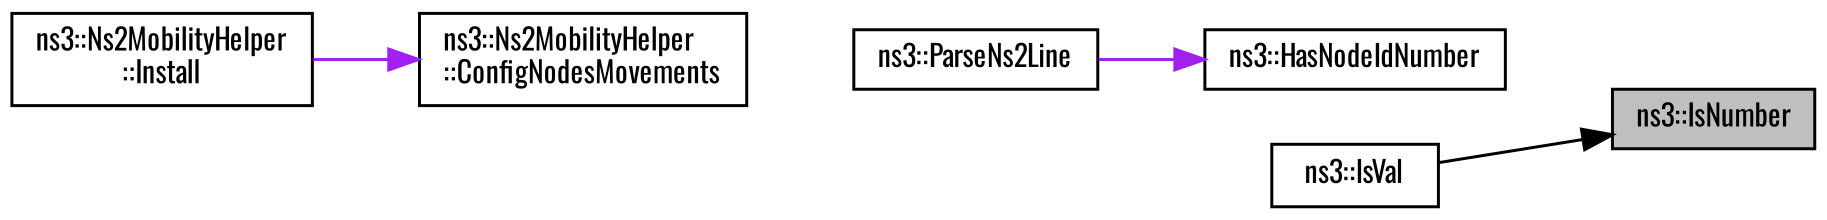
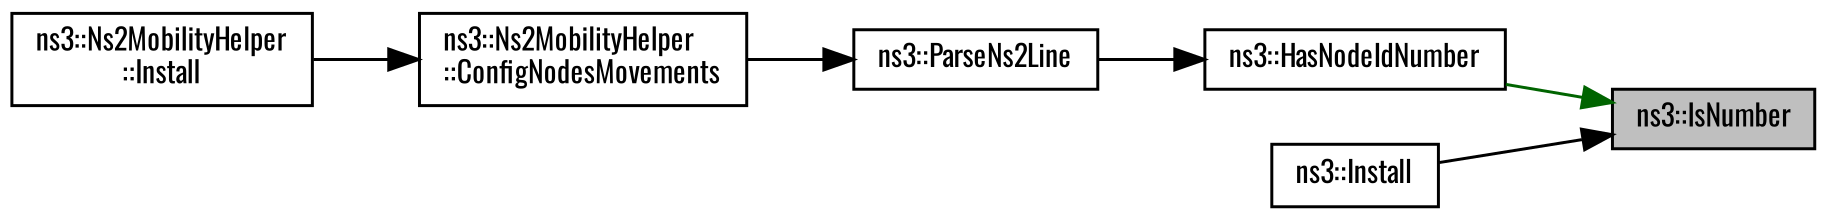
(351, 59) -> (351, 59)
none -> (785, 59)
(1137, 59) -> (1137, 59)
none -> (1544, 91)
(1355, 176) -> (1355, 176)
